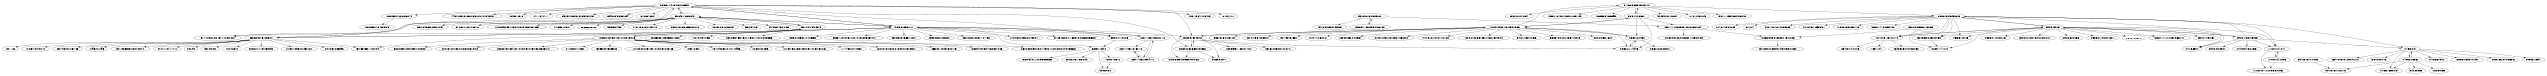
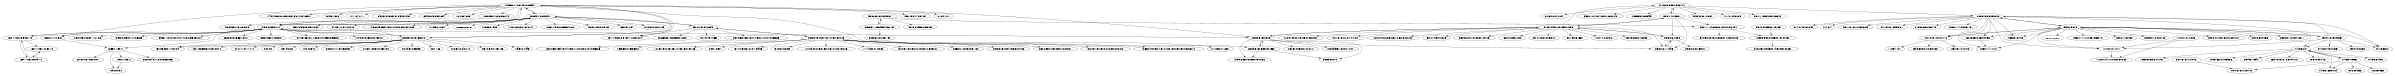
(2276, 54) -> none
